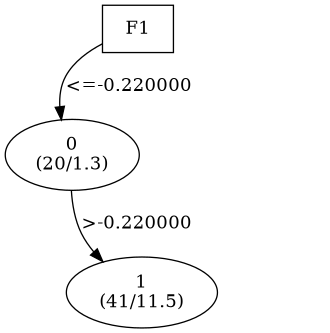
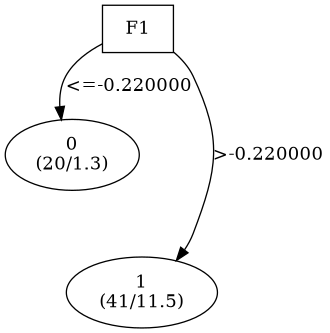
(77, 223) -> (213, 148)
